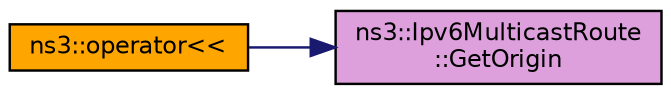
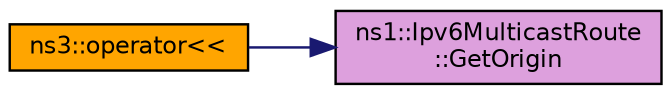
(499, 47) -> (499, 47)
